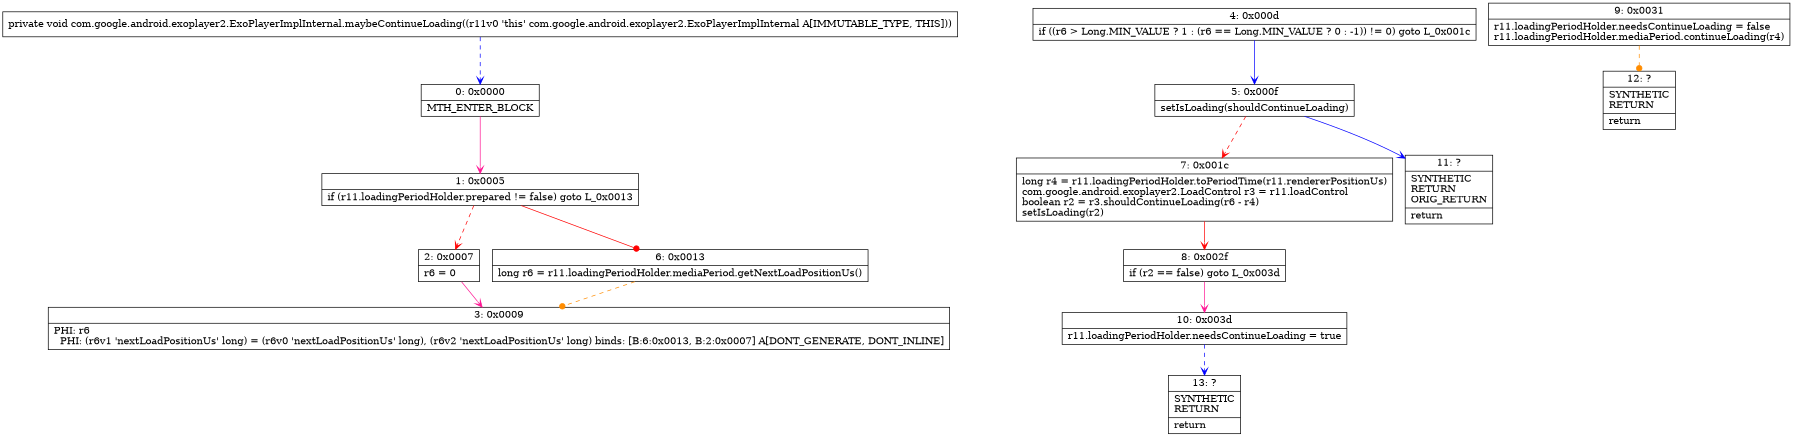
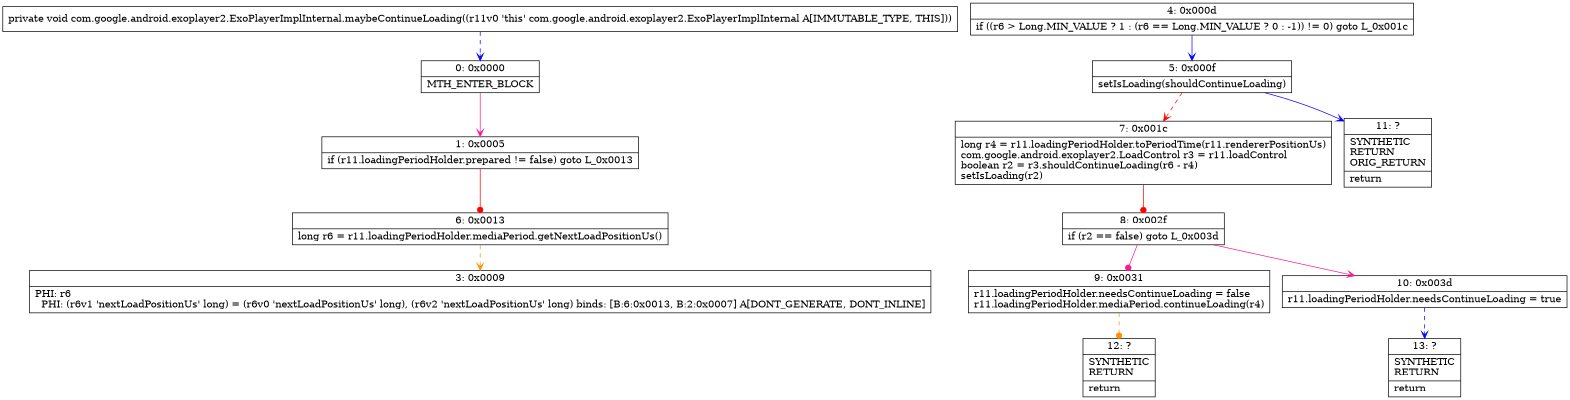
(1205, 232) -> (1143, 196)
none -> (1133, 255)
(449, 266) -> none
(600, 293) -> (480, 254)
